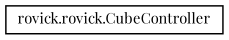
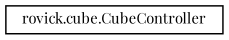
(114, 20) -> (114, 20)
